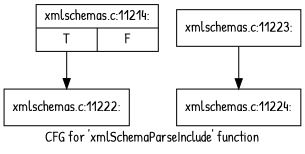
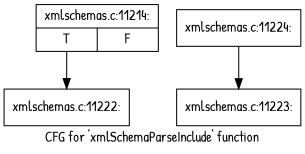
(239, 62) -> (239, 62)
